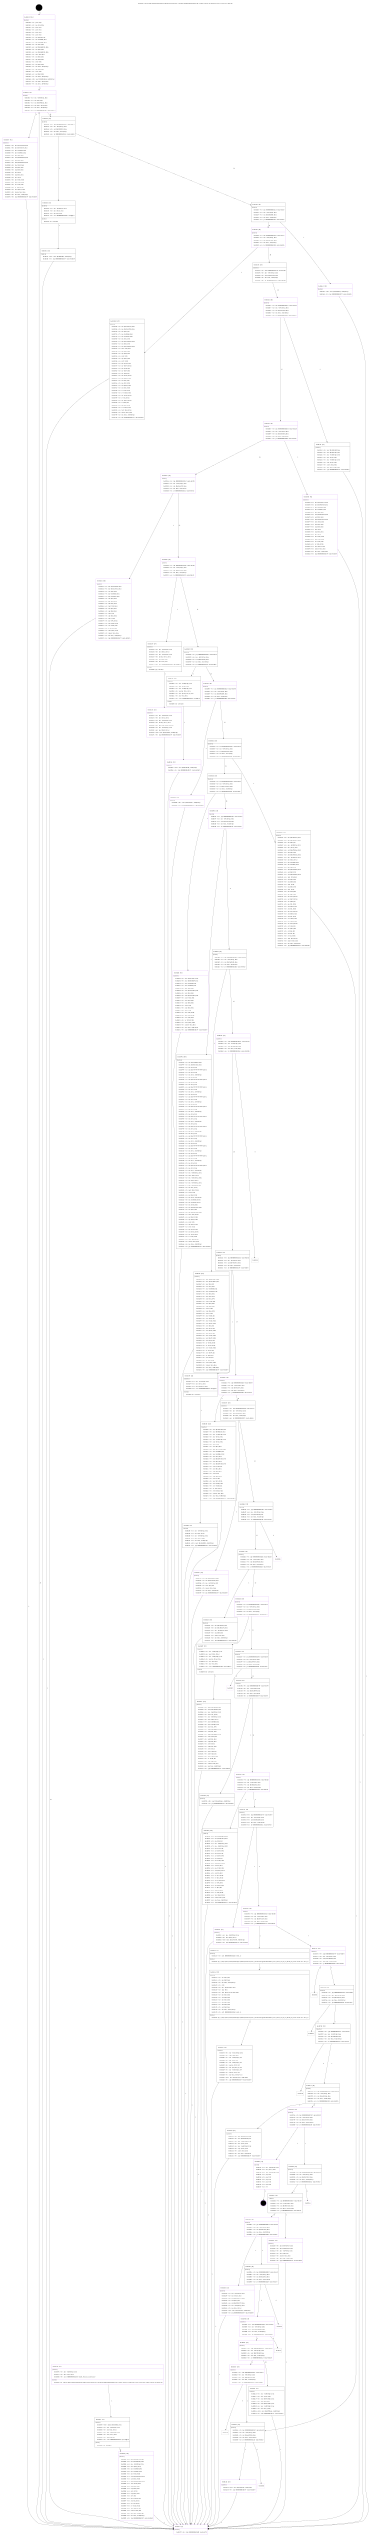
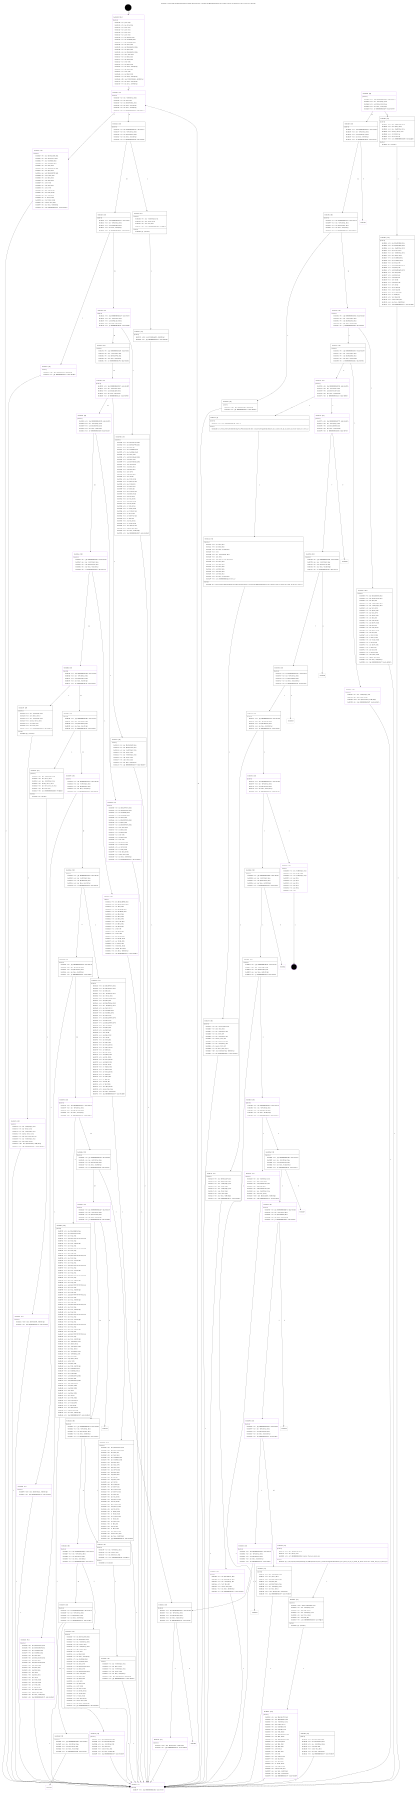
(255, 1559) -> none
